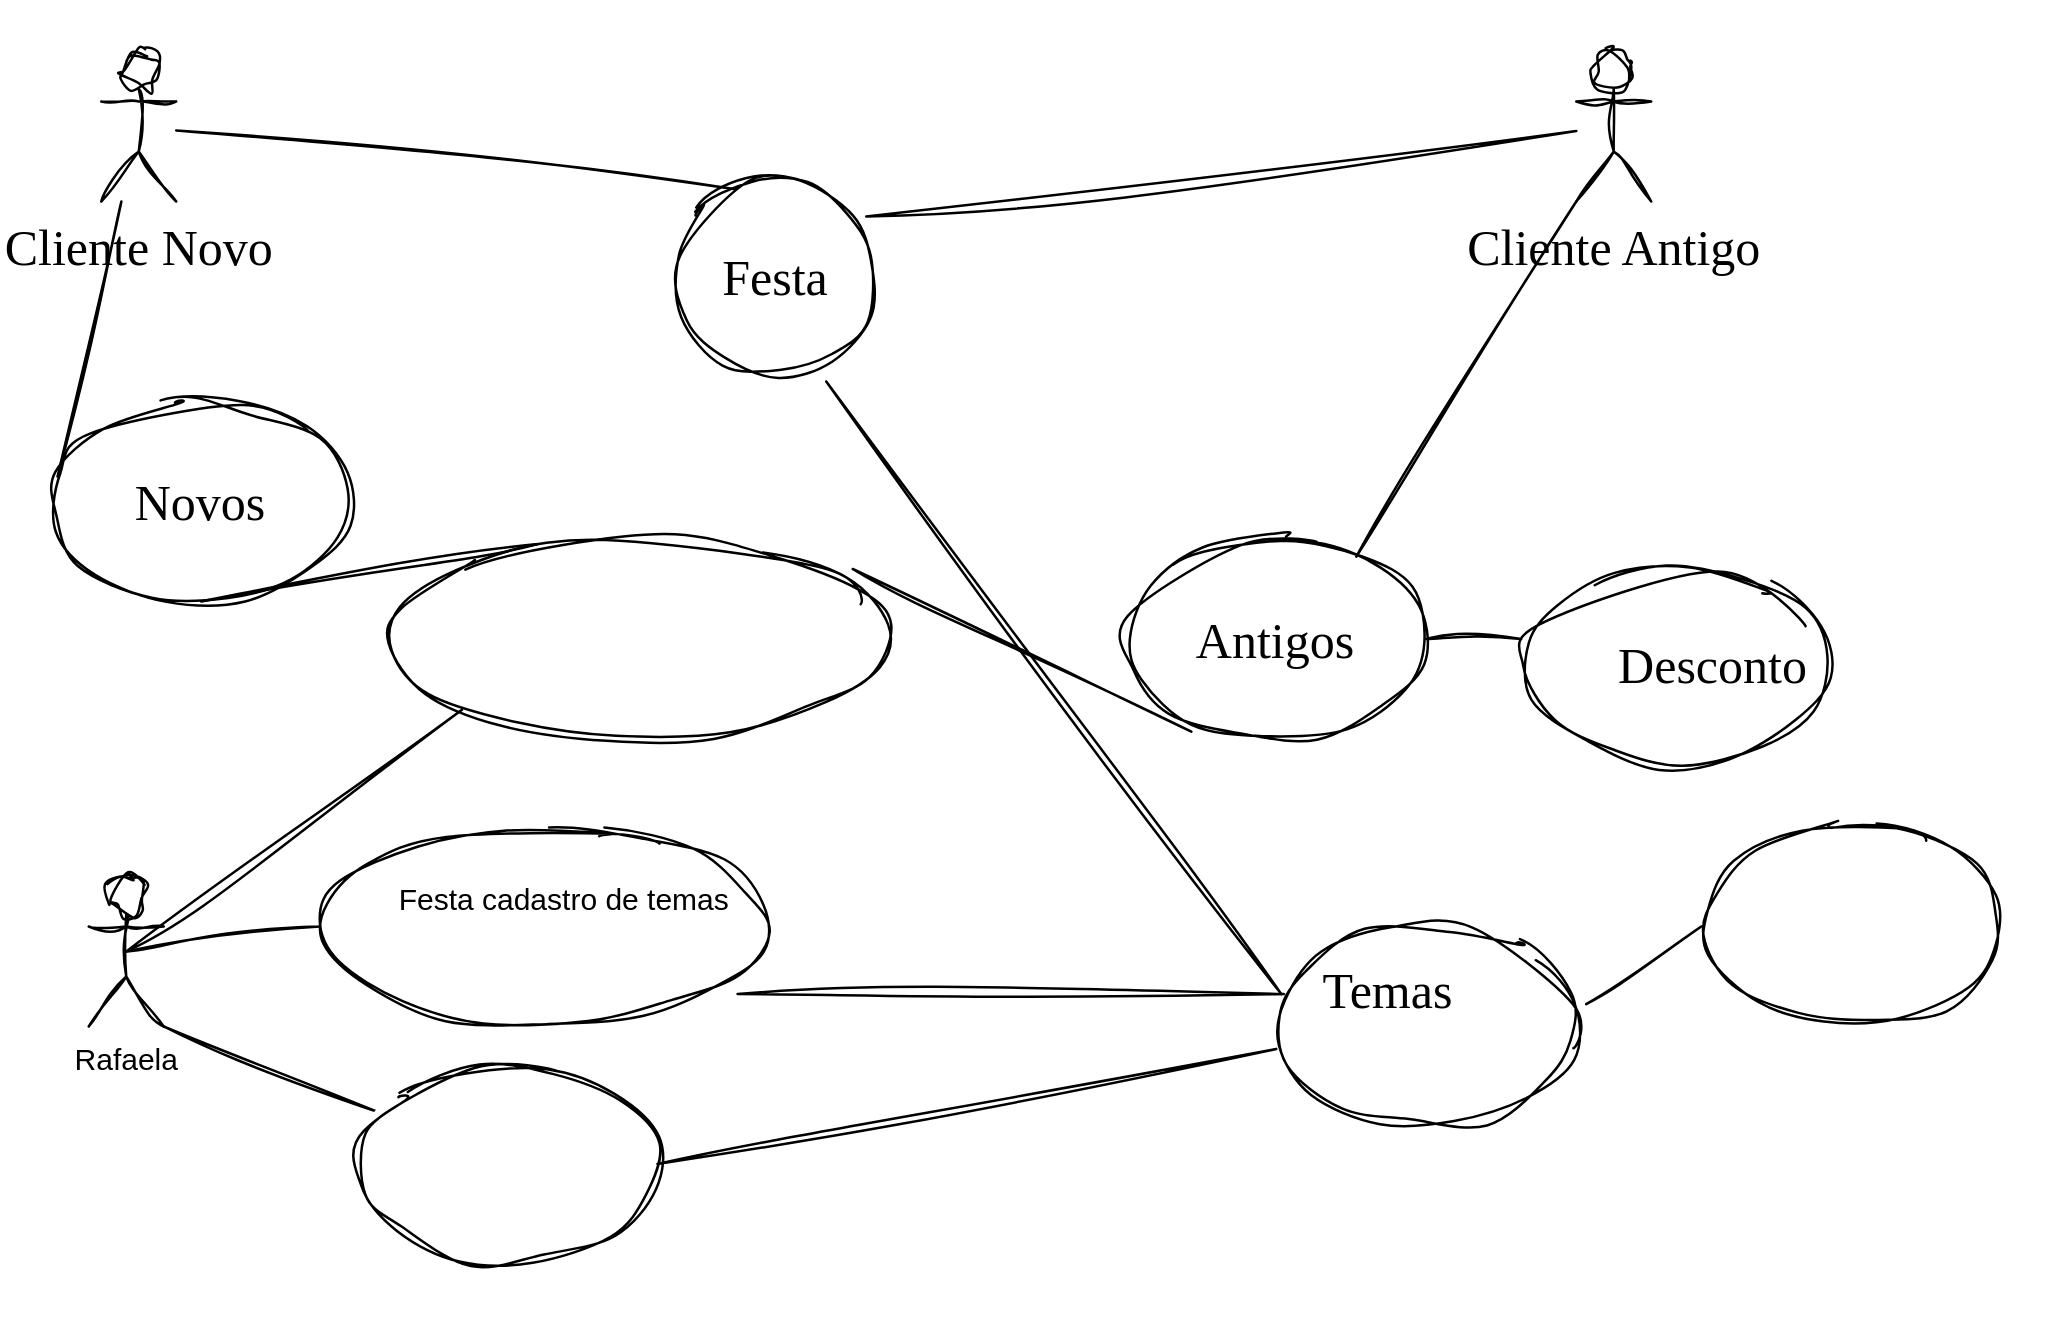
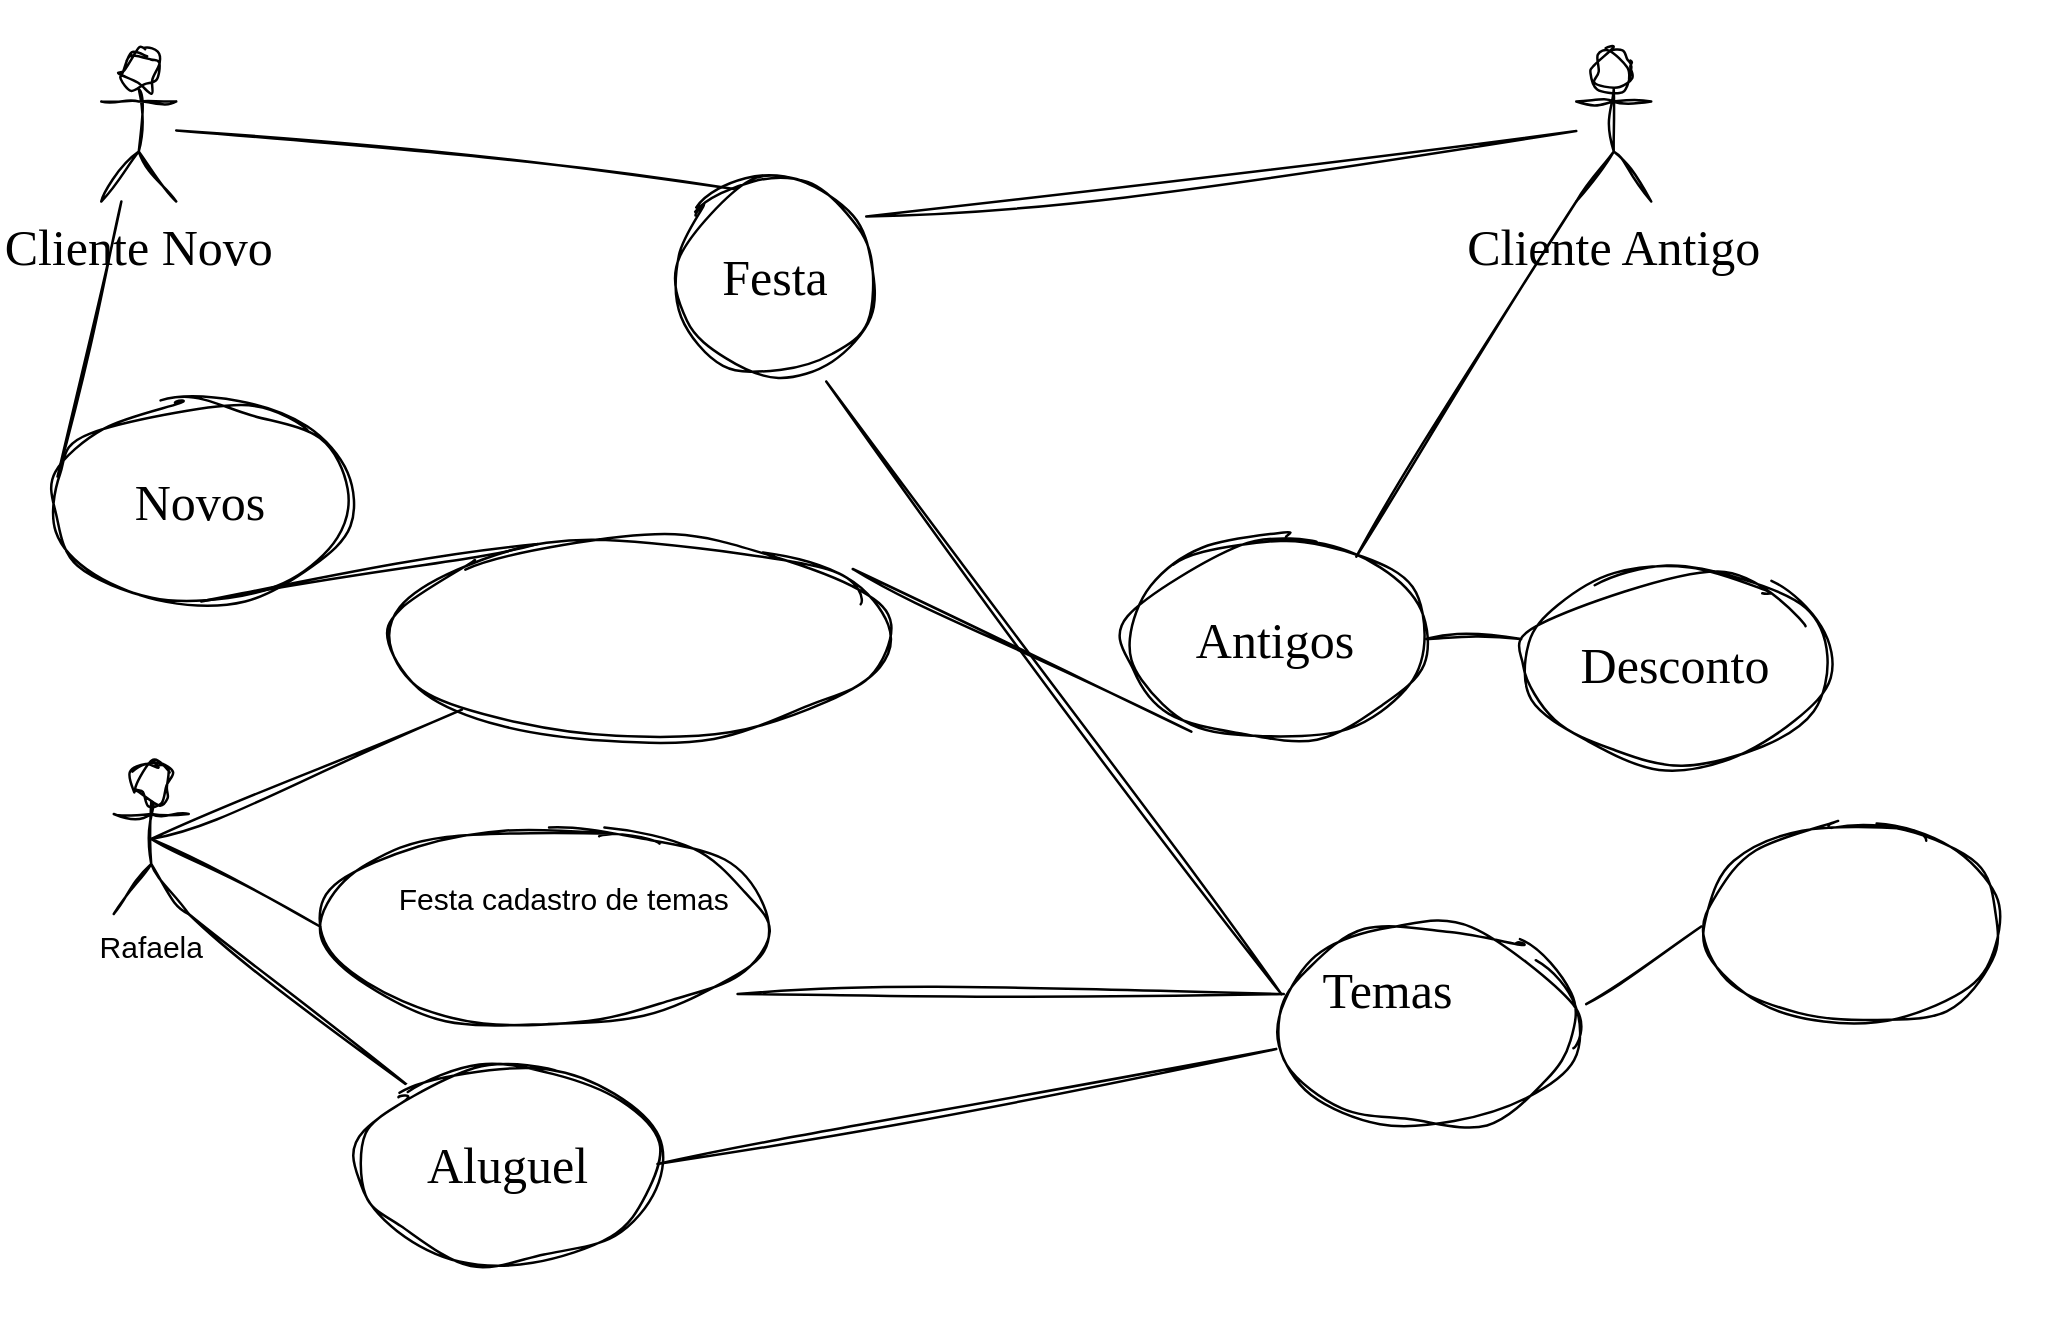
(1714, 664) -> (1676, 664)
(126, 951) -> (151, 839)
none -> (508, 1164)
